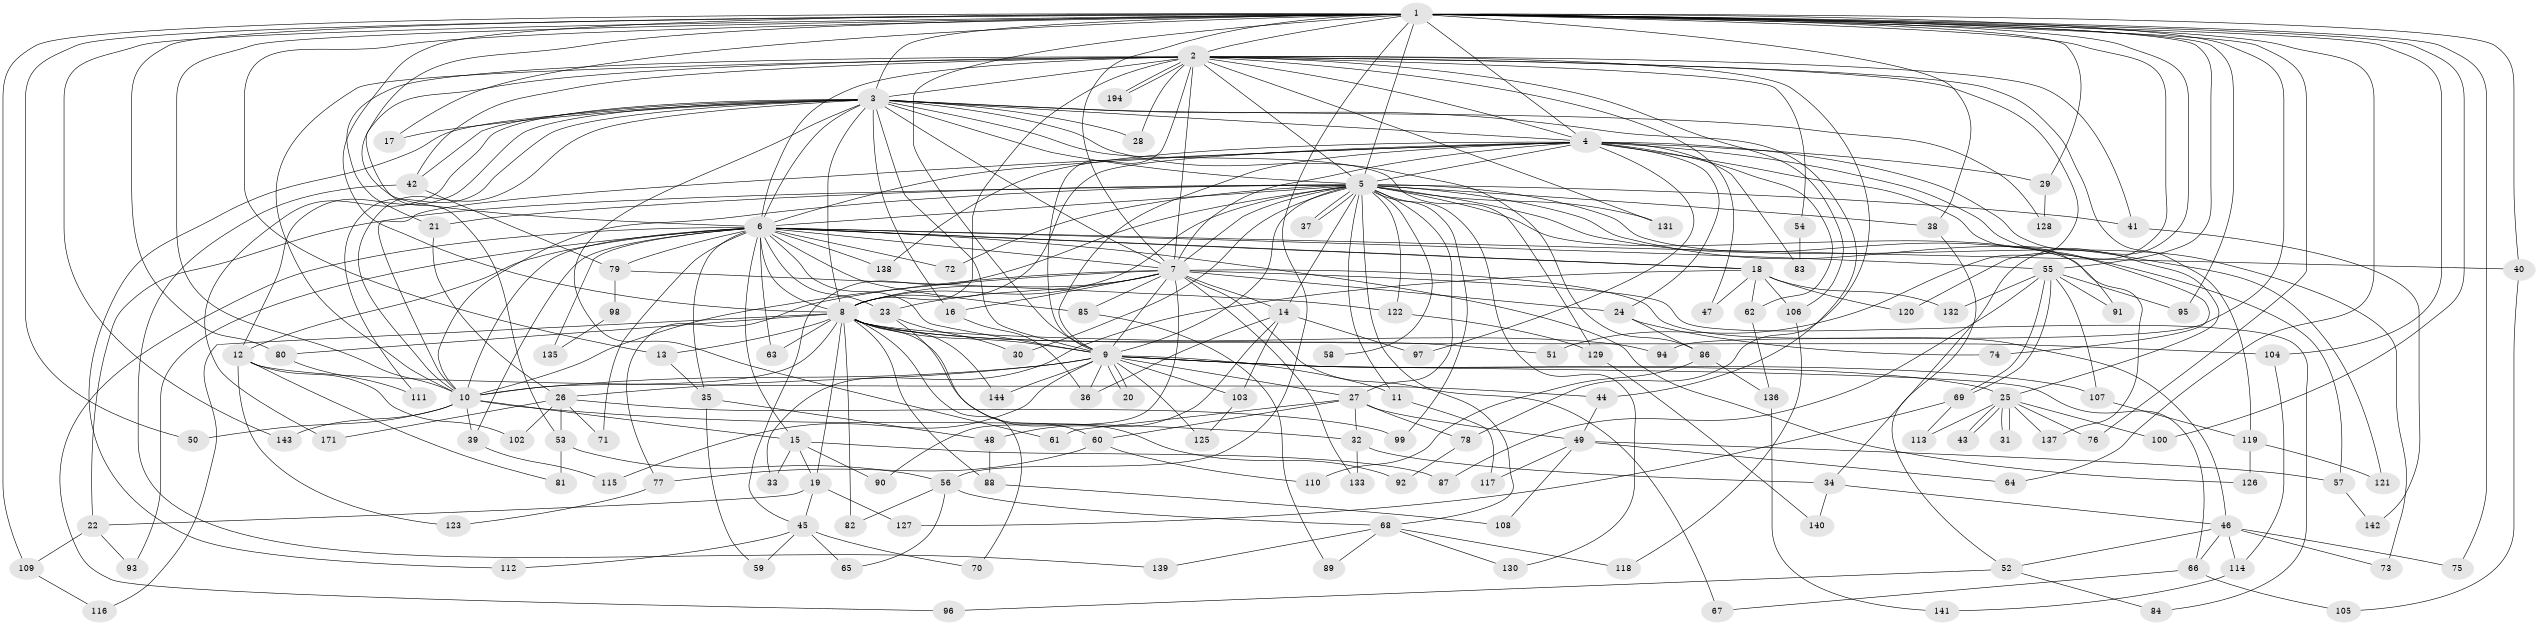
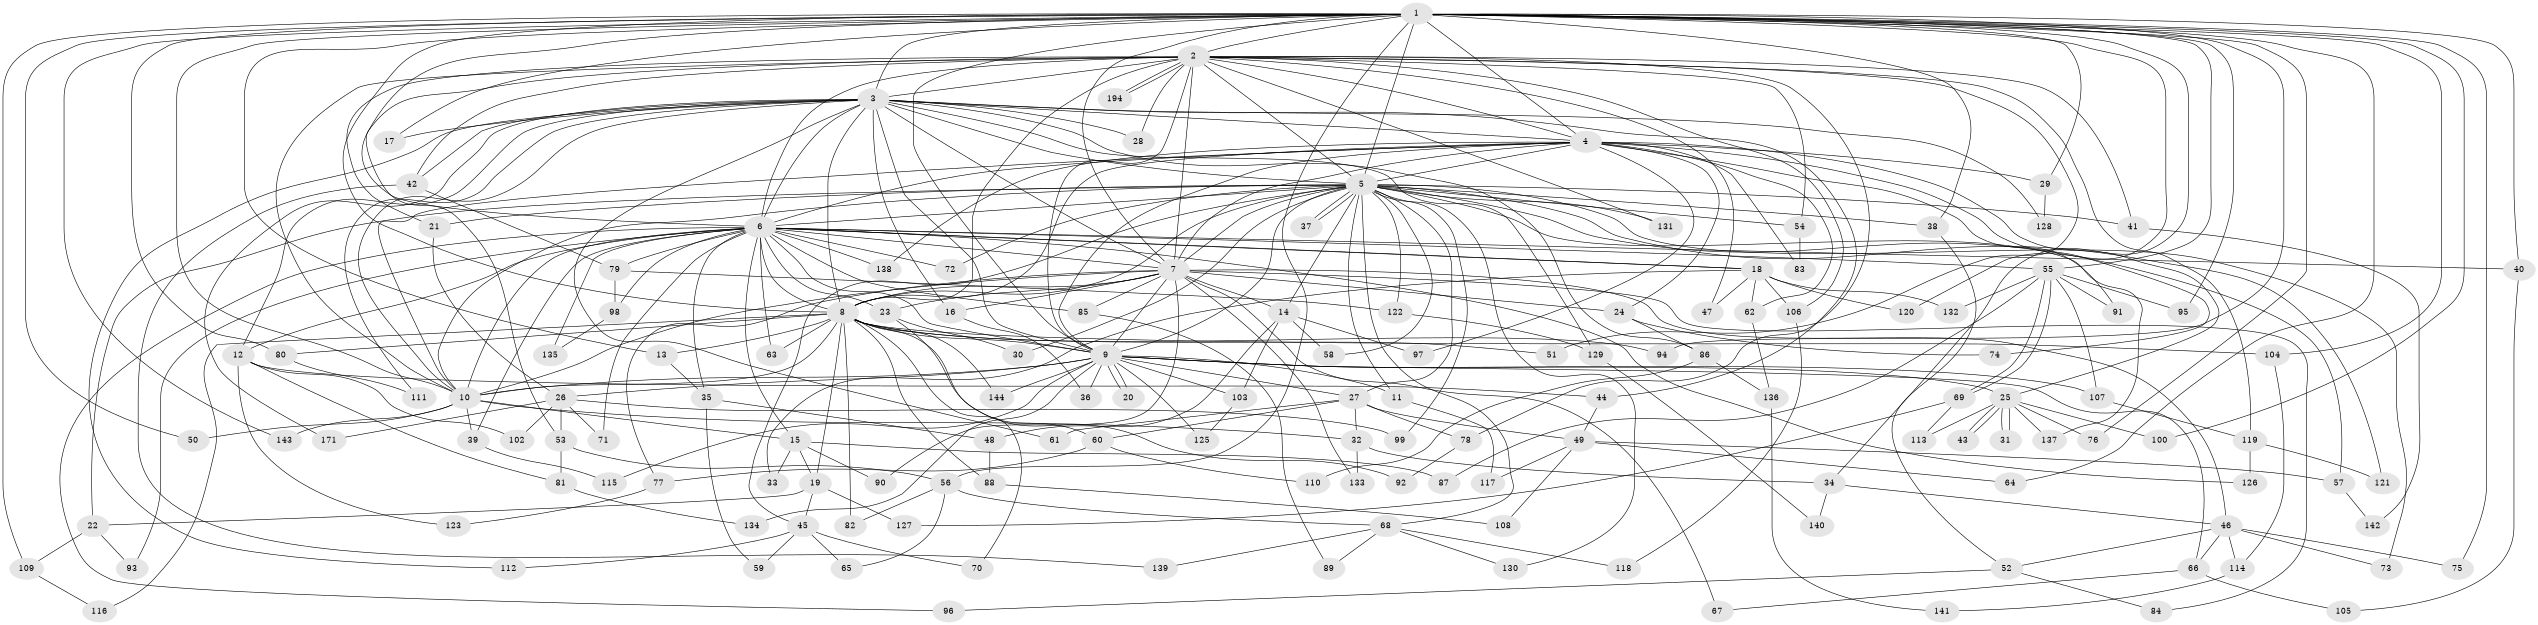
none -> (1642, 212)
none -> (671, 254)
(1183, 351) -> (1307, 334)
none -> (752, 526)
